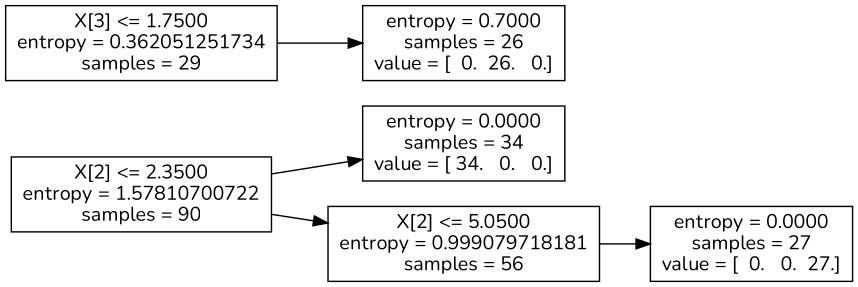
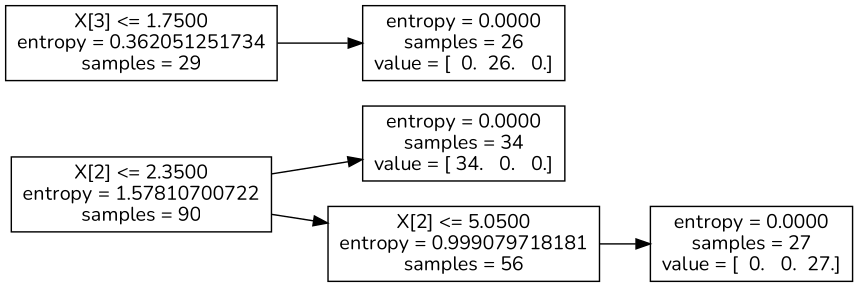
(464, 43) -> (464, 43)
